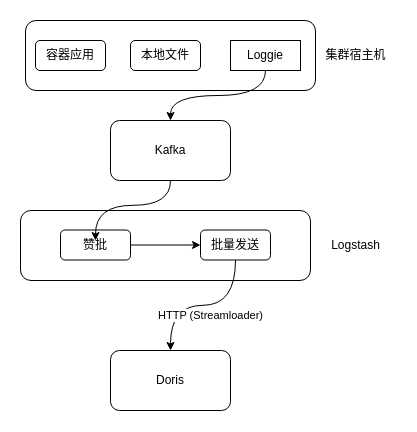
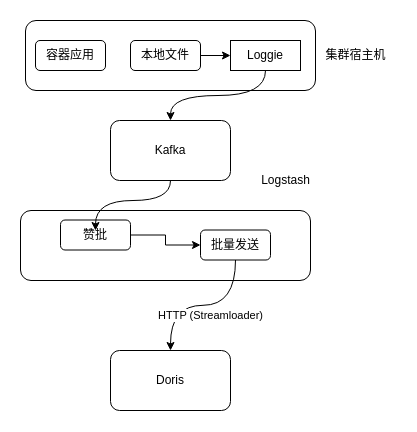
none -> (220, 56)
(96, 245) -> (96, 235)
(356, 245) -> (286, 180)
